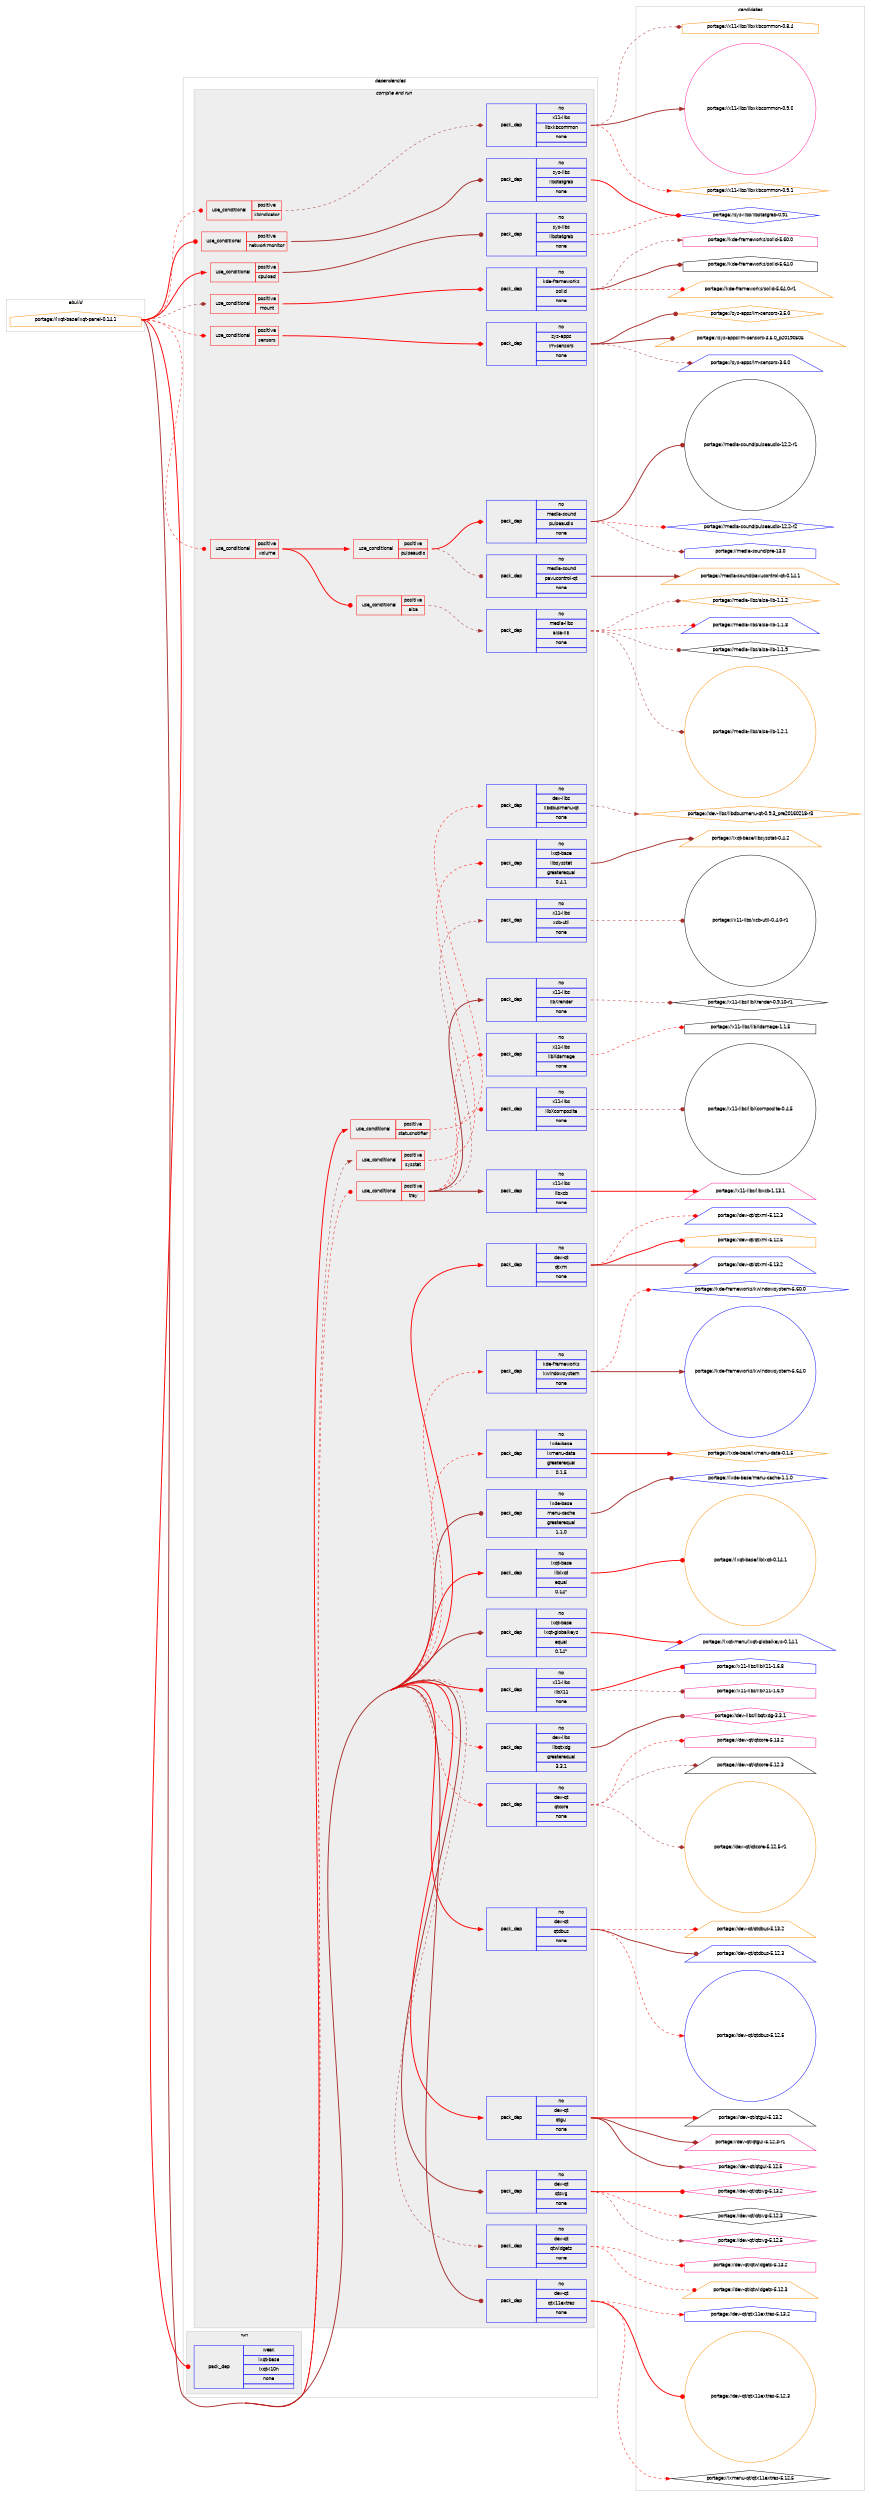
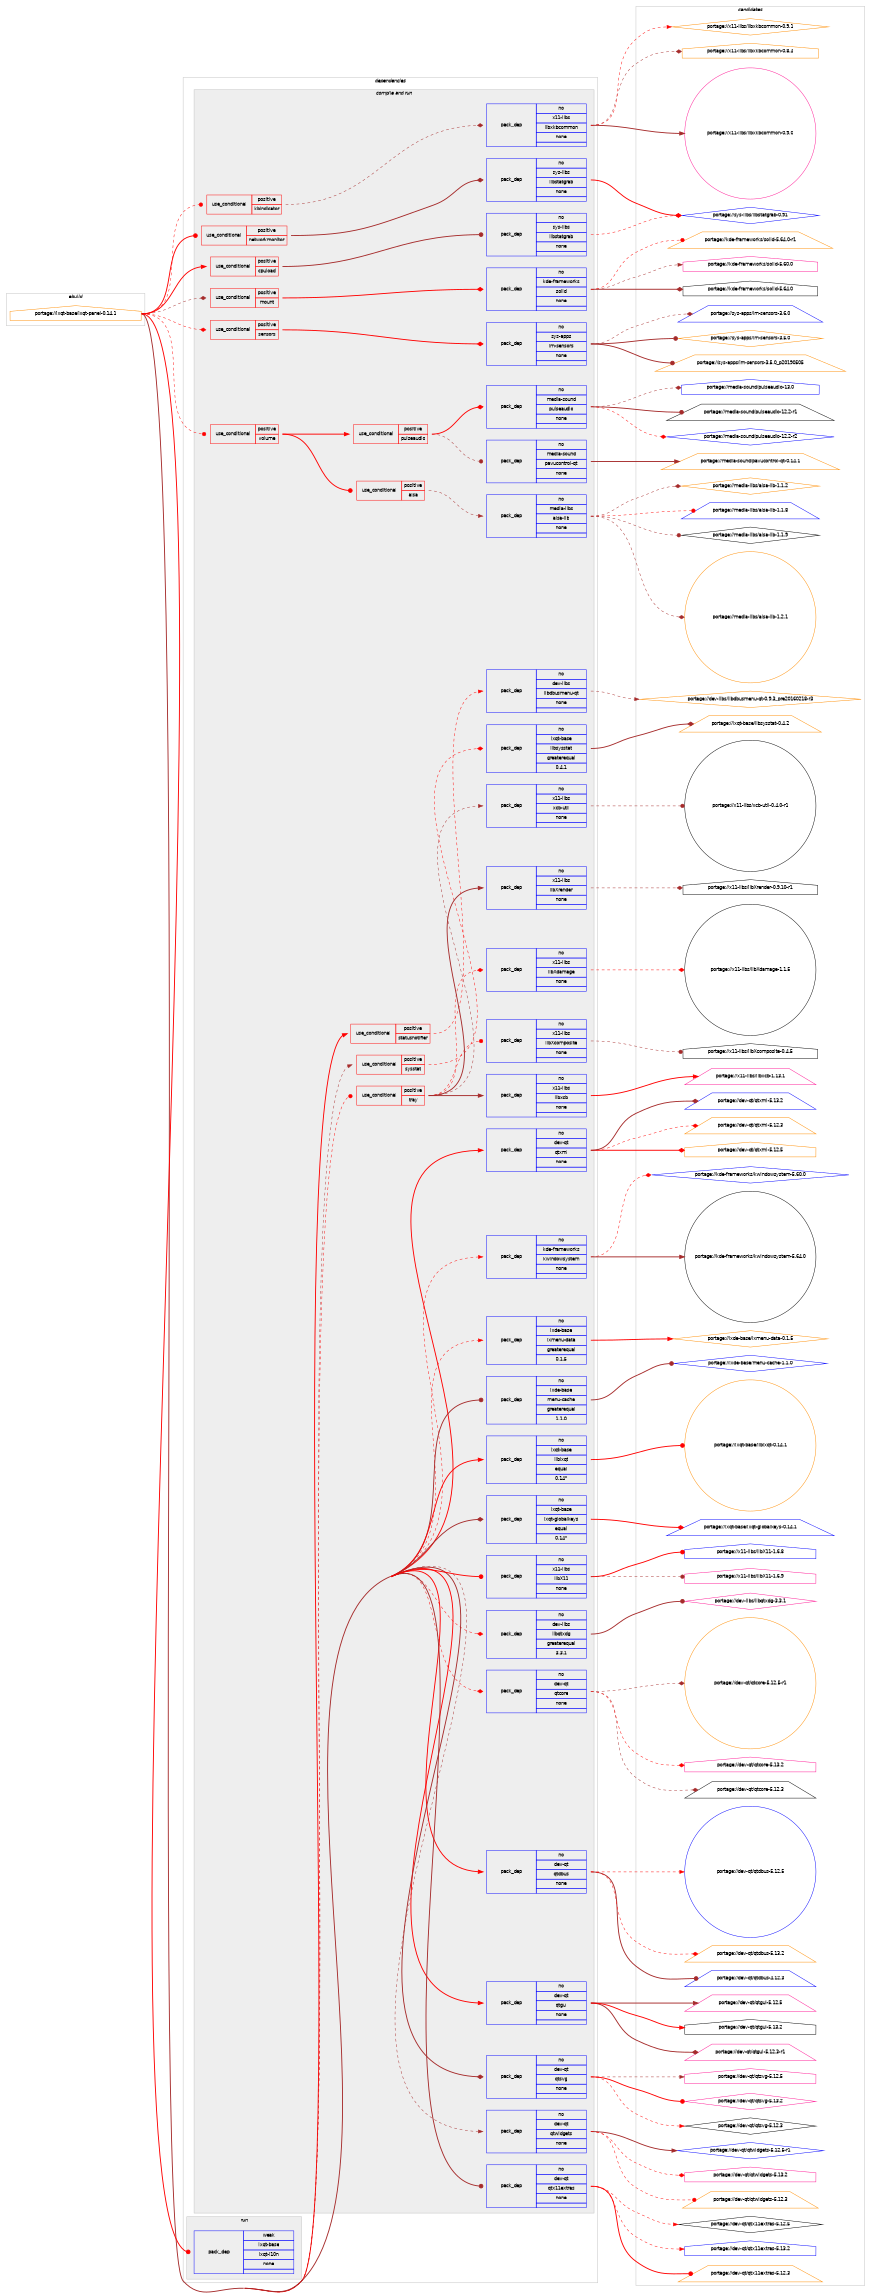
(750, 445) -> (750, 412)
(750, 552) -> (750, 388)
(750, 1003) -> (750, 888)
(750, 1027) -> (750, 970)
(750, 1109) -> (750, 1052)
(750, 1216) -> (750, 1126)
(750, 1372) -> (750, 1257)
(750, 1642) -> (750, 1527)
(750, 1954) -> (750, 1978)
(750, 2118) -> (750, 2028)
none -> (750, 2151)
(750, 2167) -> (750, 2003)
(750, 2241) -> (750, 2077)
(750, 2397) -> (750, 2274)
(750, 2479) -> (750, 2224)
